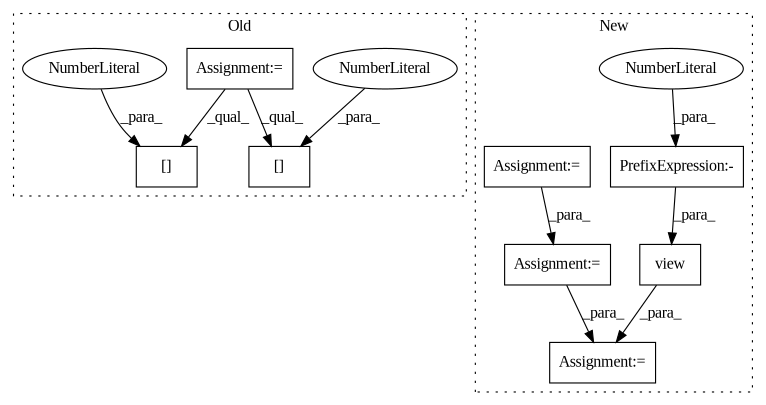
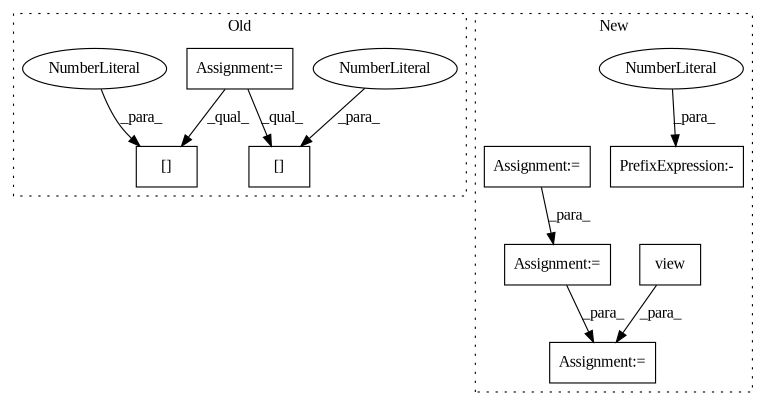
(674, 210) -> none
